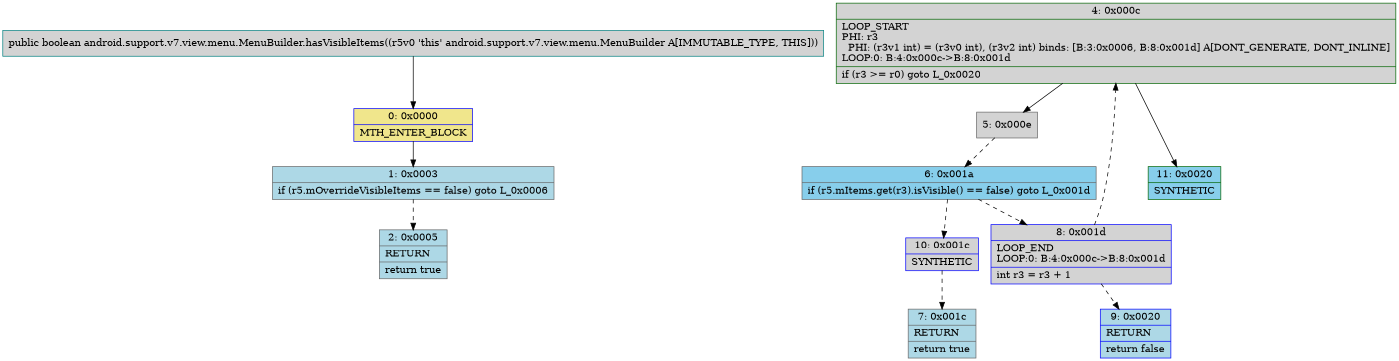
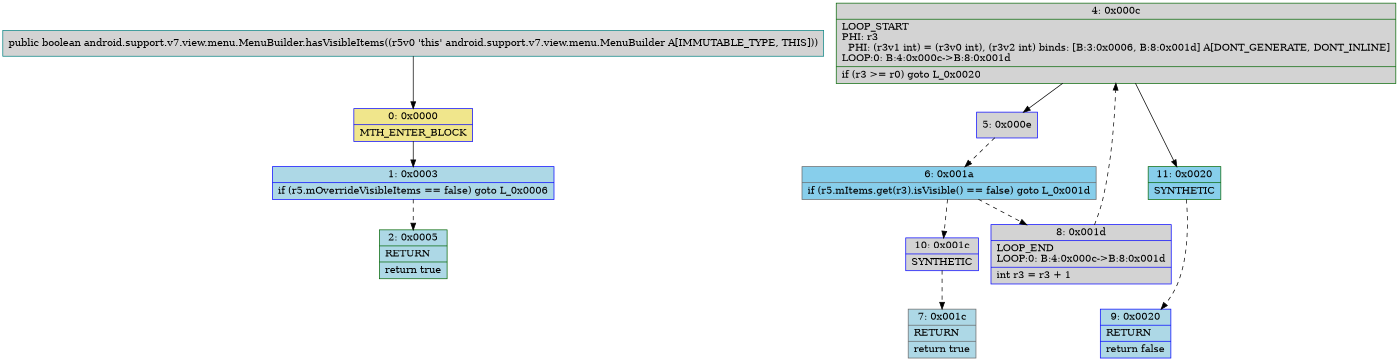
(1007, 125) -> (1007, 125)
(413, 183) -> (413, 183)
(413, 254) -> (413, 254)
(1108, 294) -> (1185, 254)
